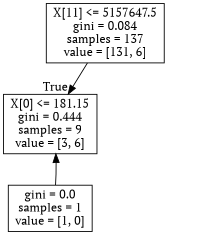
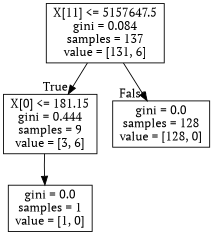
none -> (161, 124)
(56, 174) -> (44, 165)
